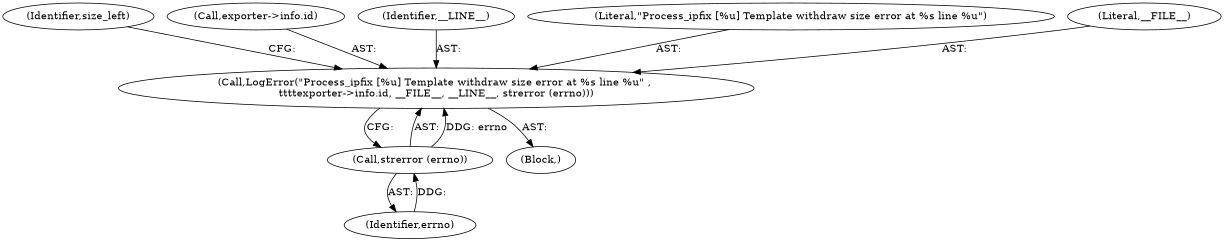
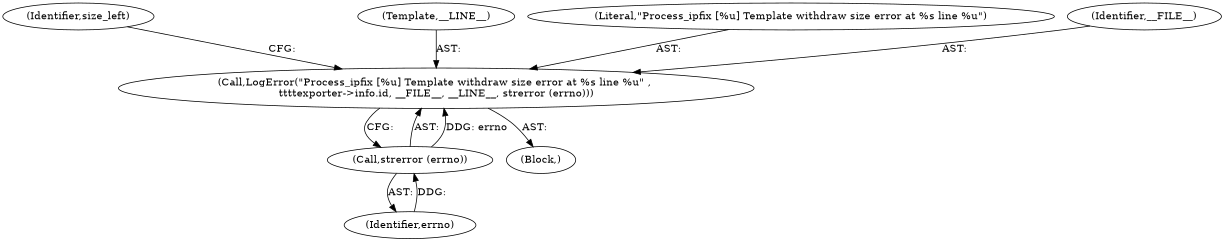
(256, 16) -> none
(436, 16) -> (436, 16)
(1144, 16) -> (1144, 16)
